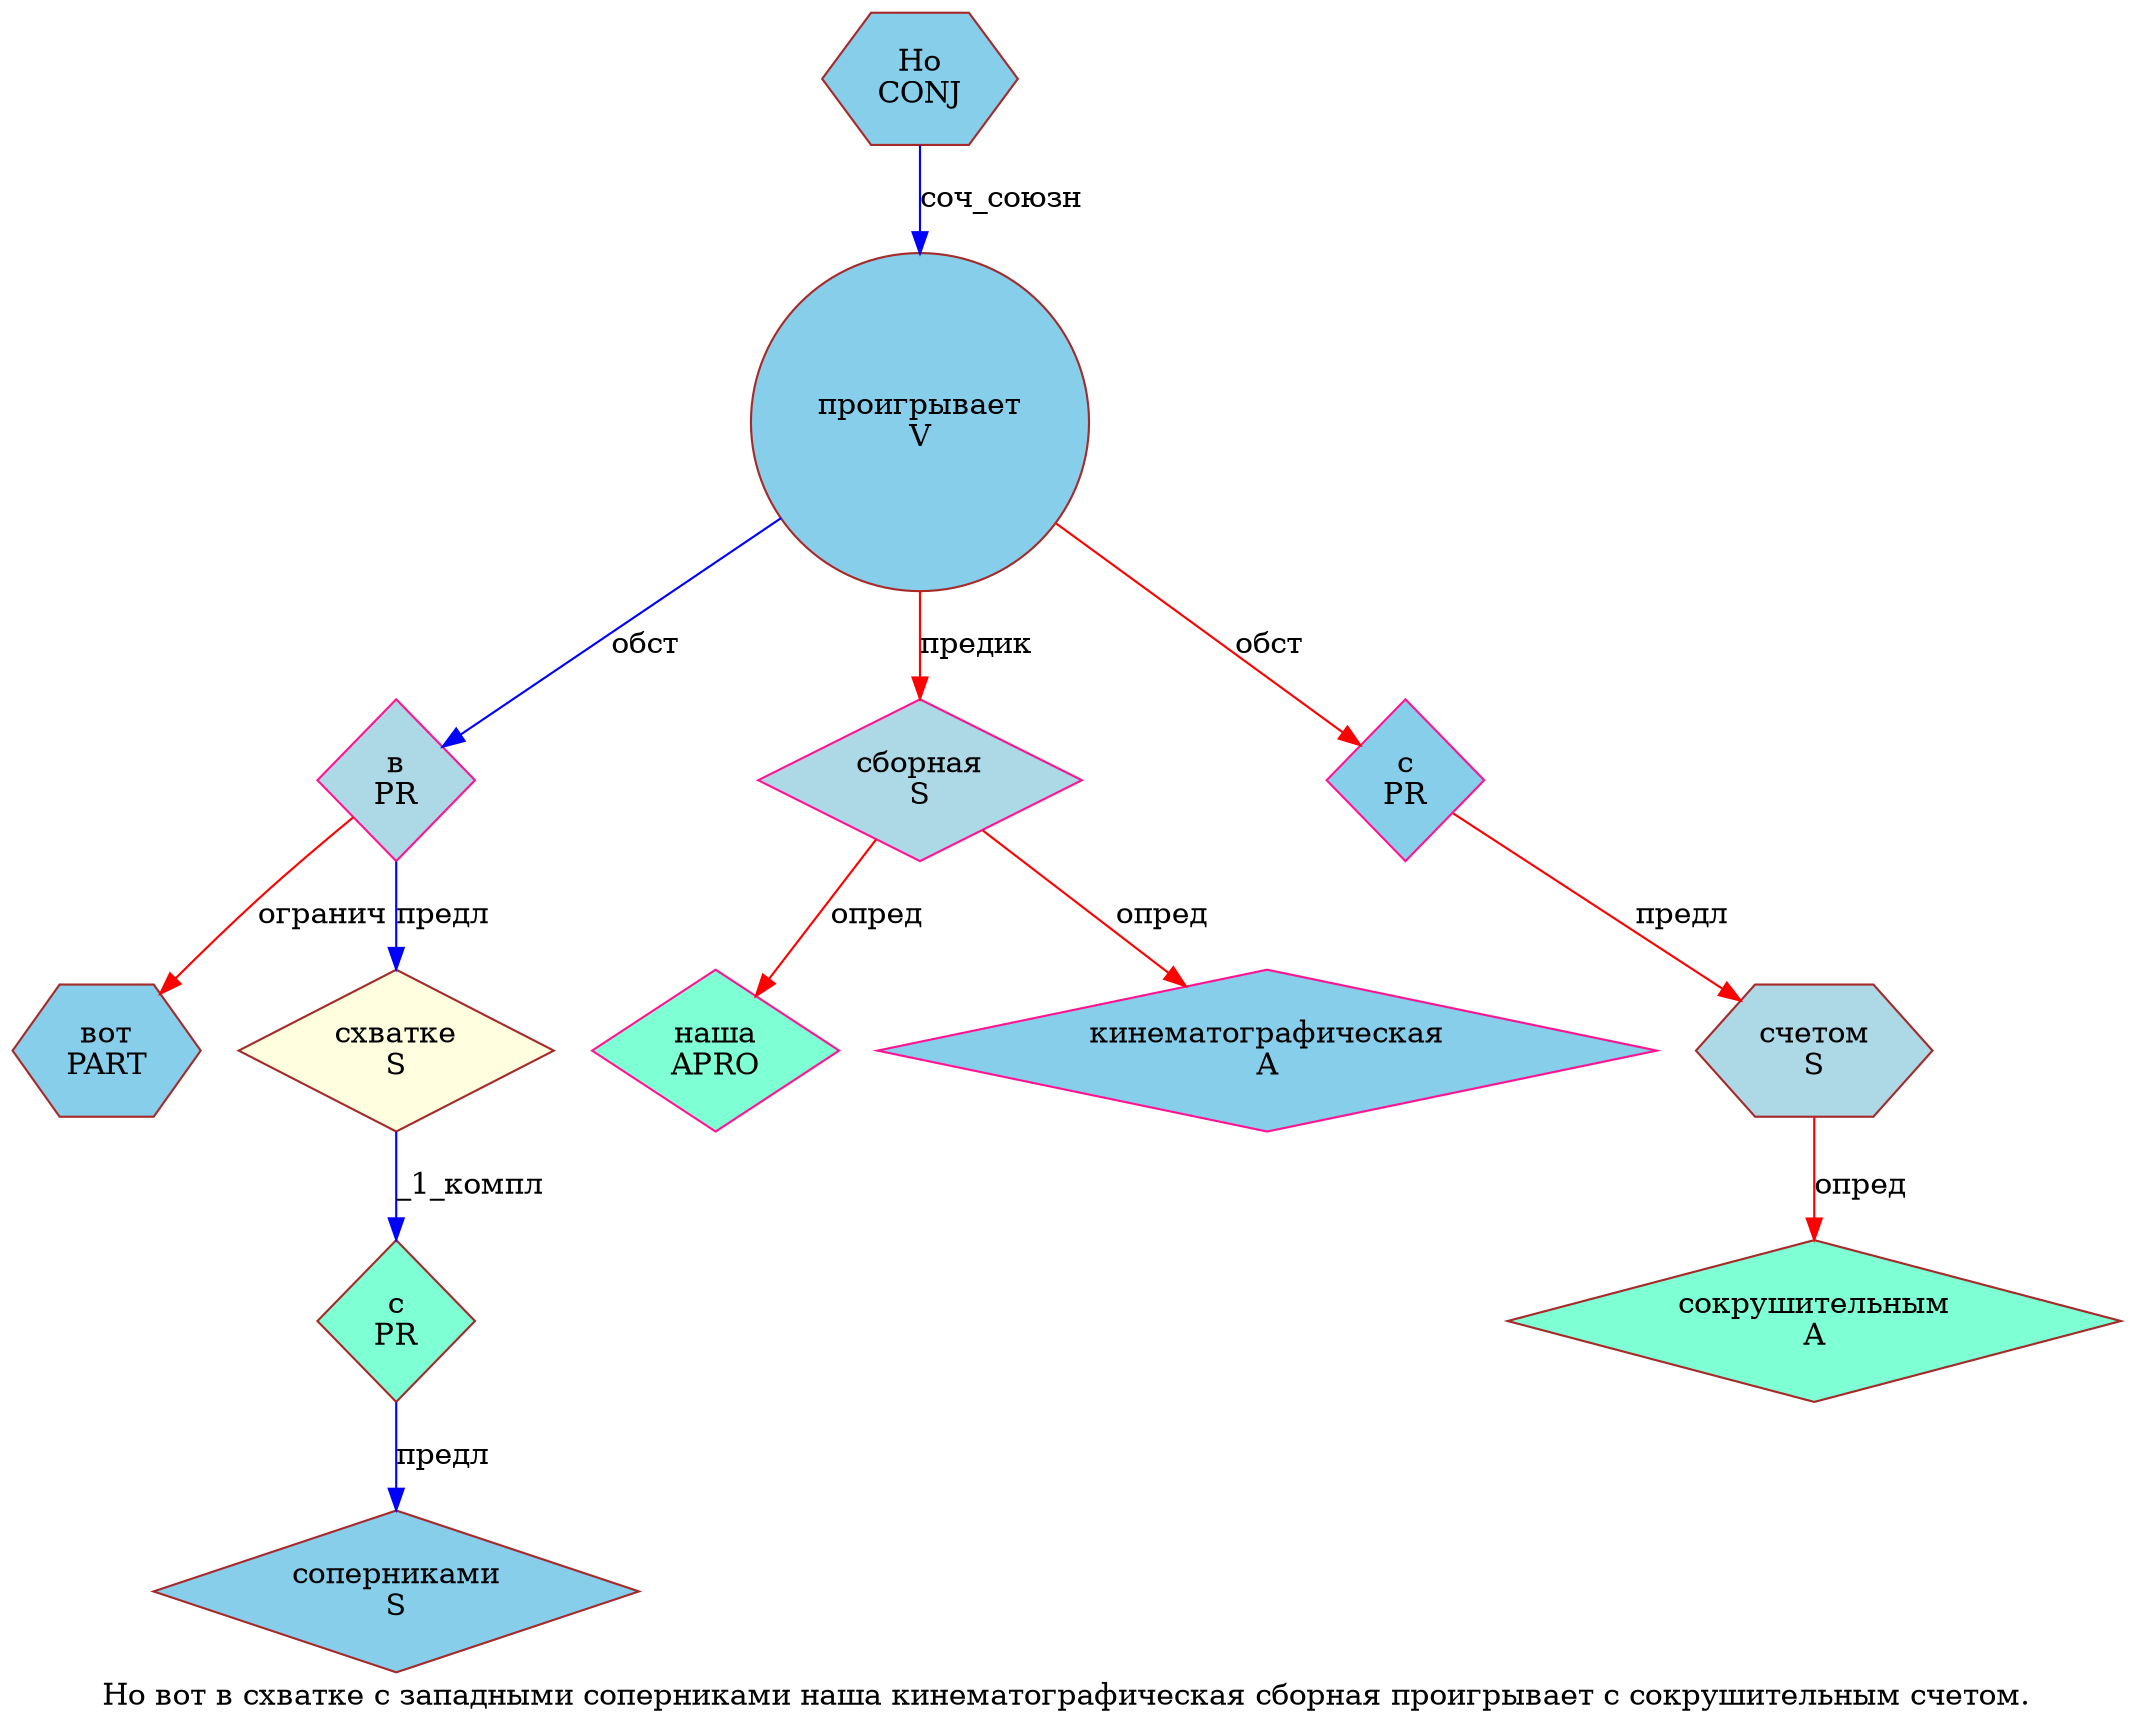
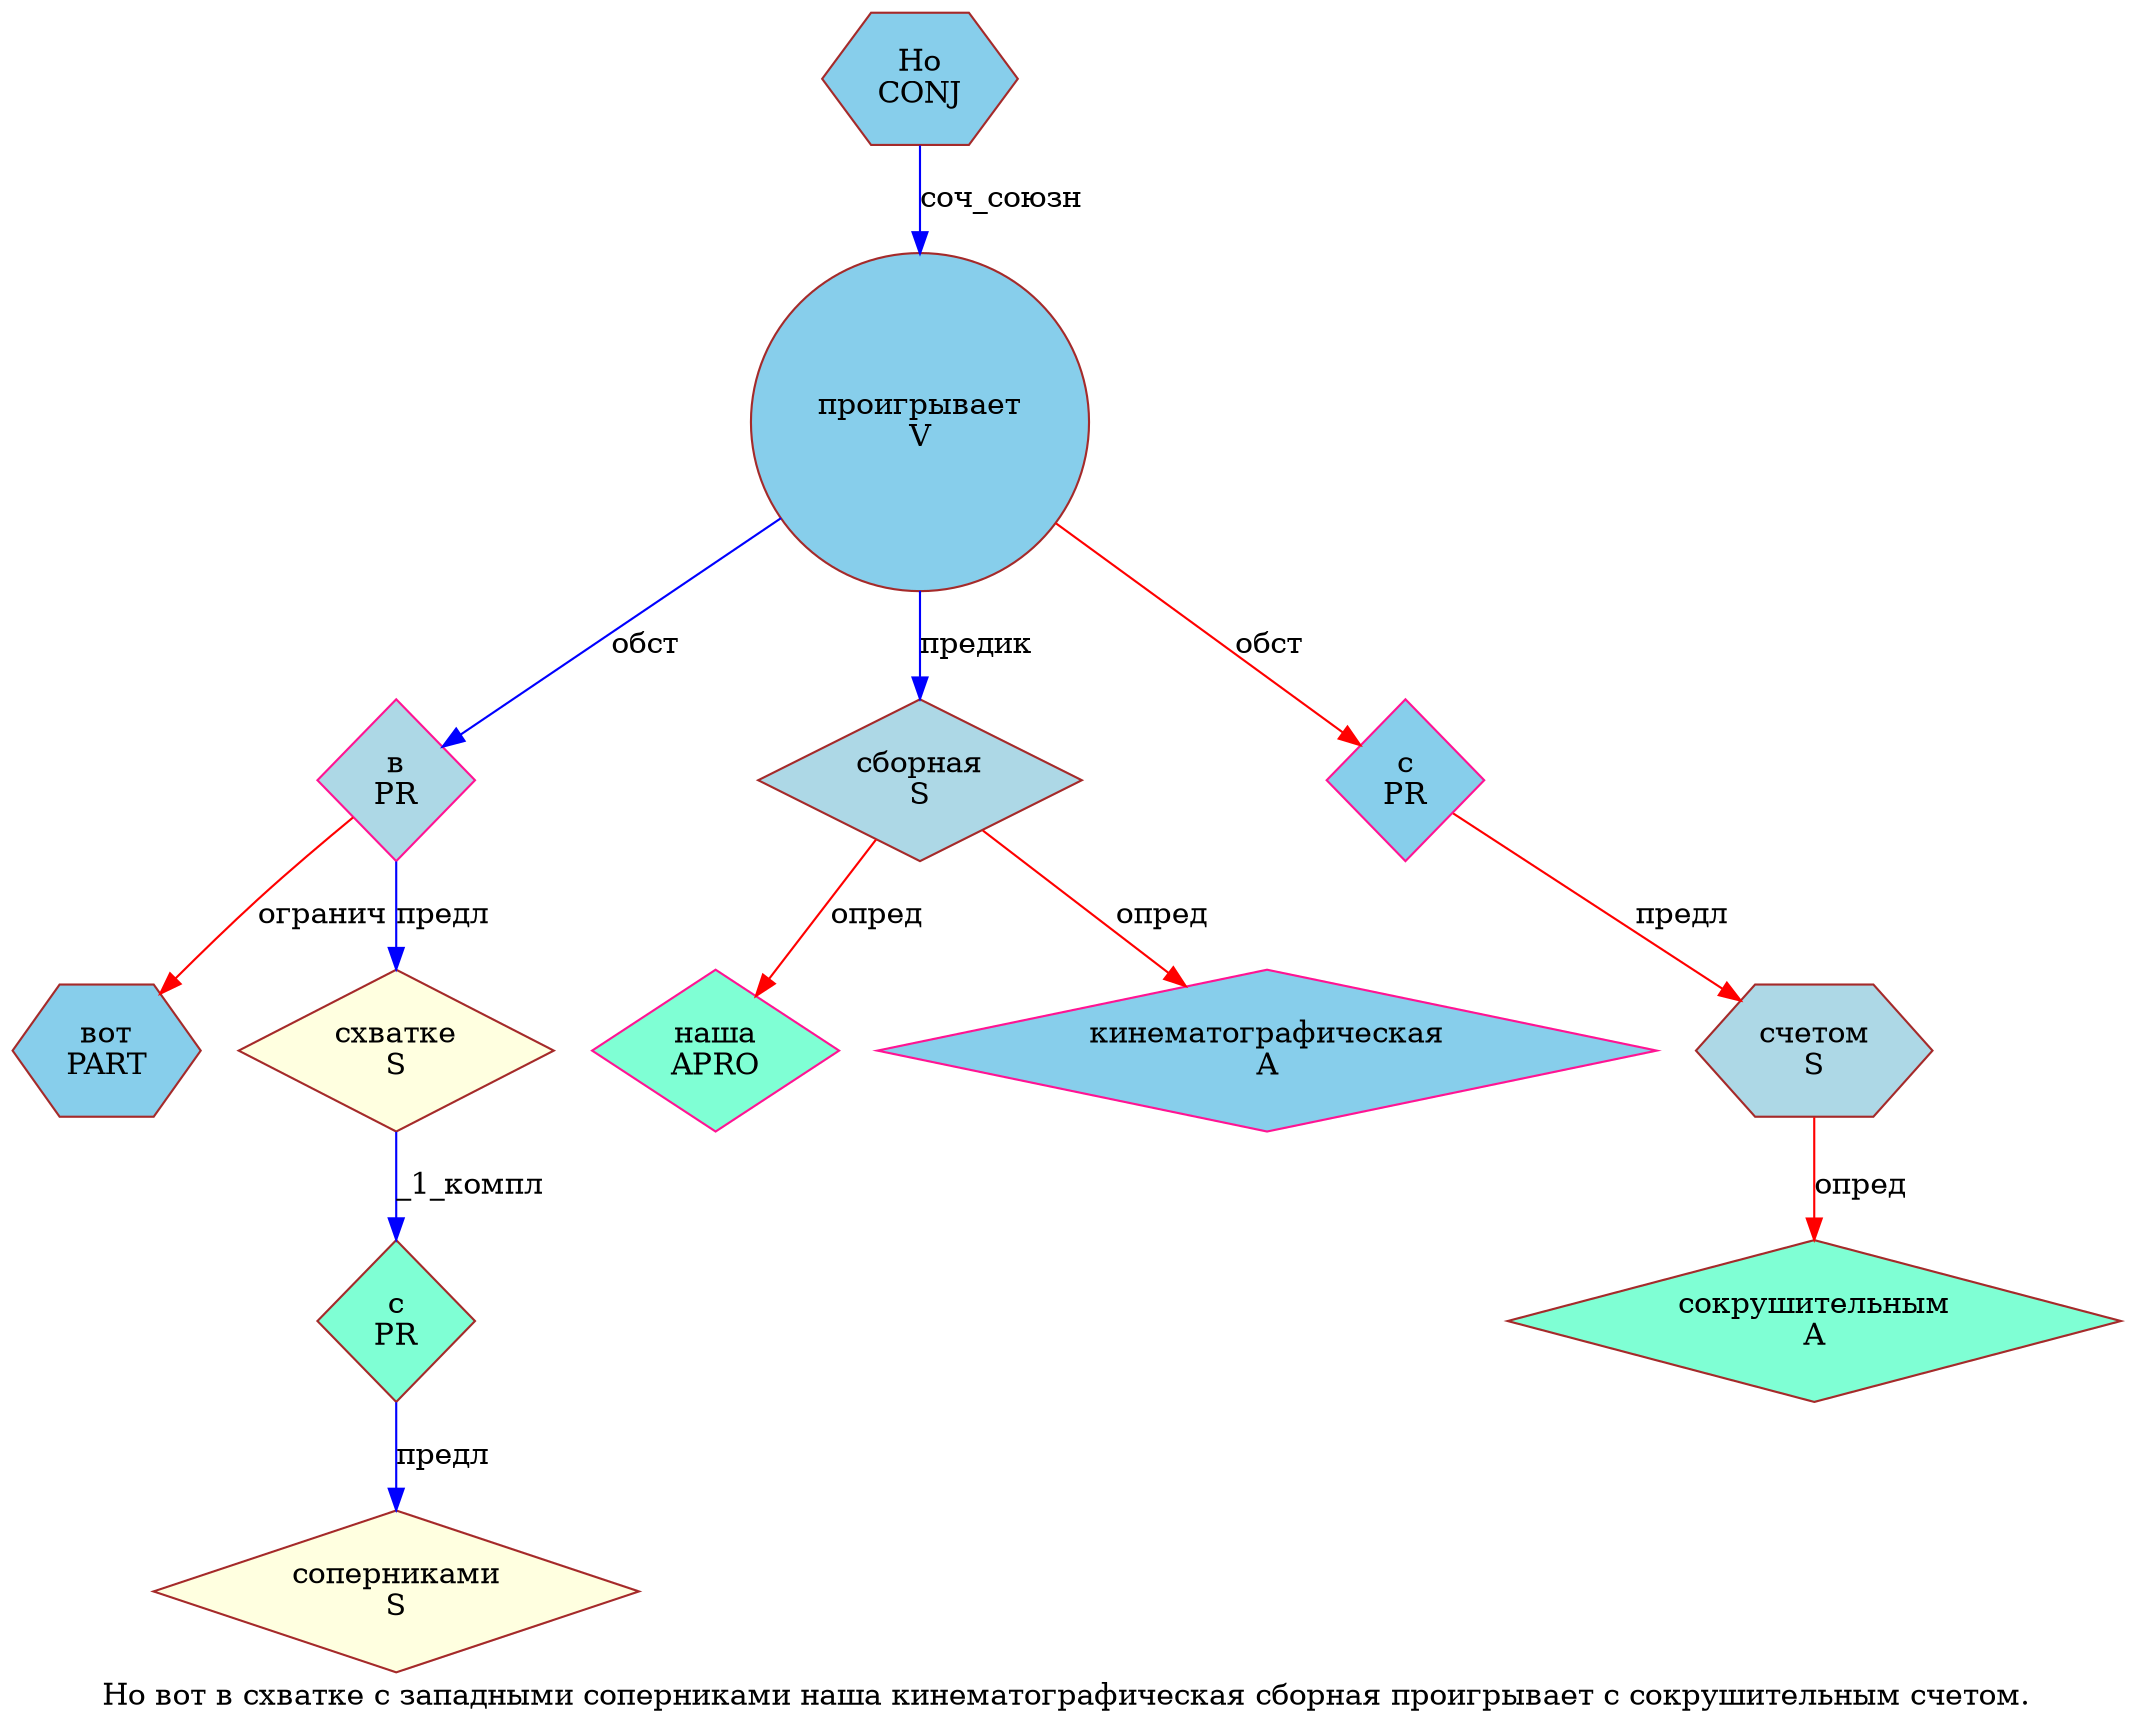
(920, 634) -> (920, 634)
(920, 780) -> (920, 780)
(396, 1591) -> (396, 1591)
